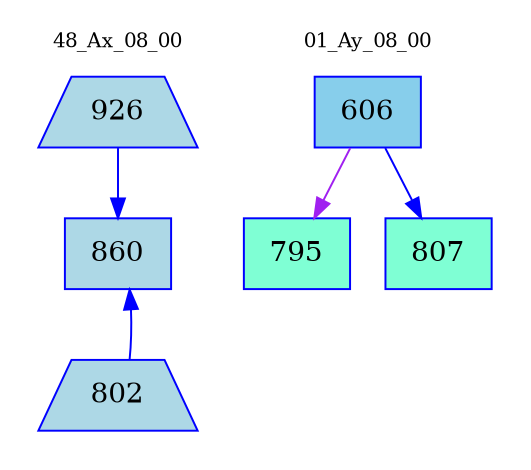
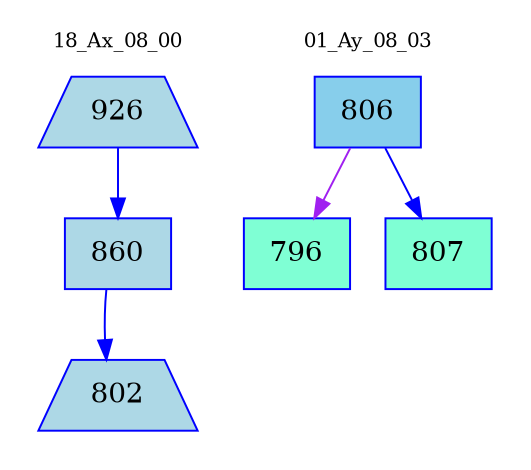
(118, 42) -> (118, 42)
(368, 42) -> (368, 42)
(368, 112) -> (368, 112)
(297, 254) -> (297, 254)
(131, 335) -> (105, 315)
